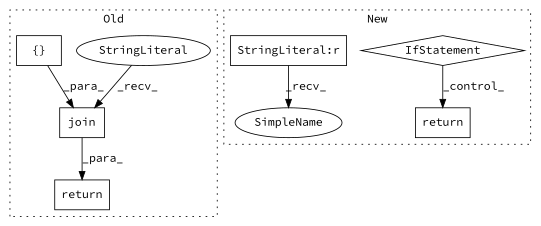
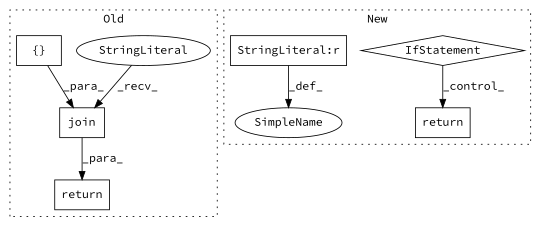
(306, 87) -> (306, 87)
